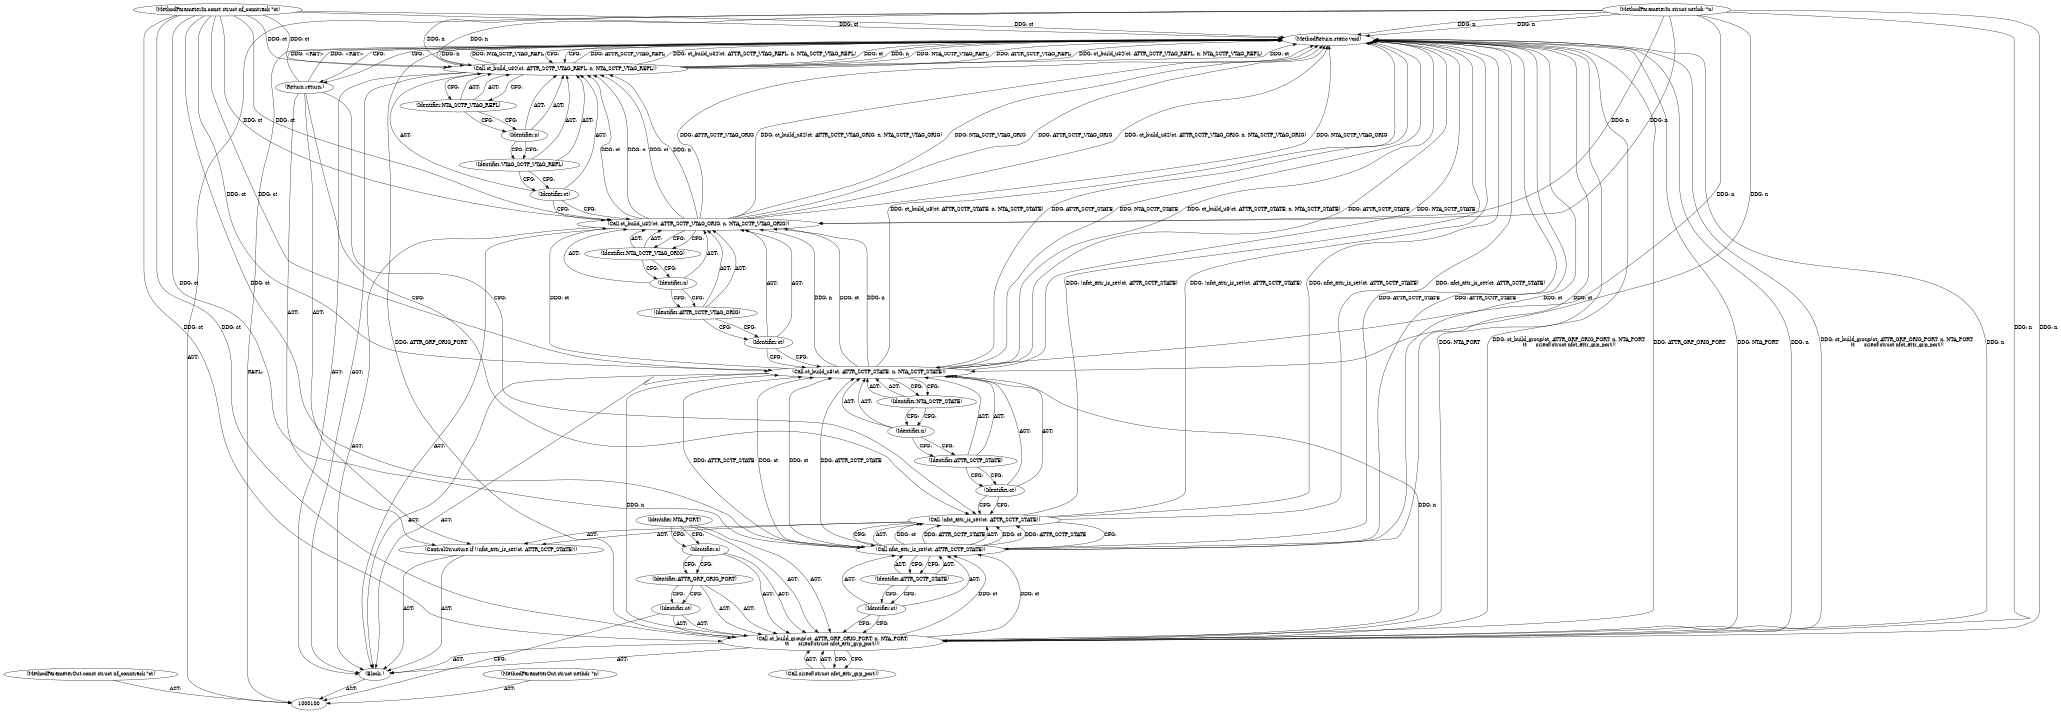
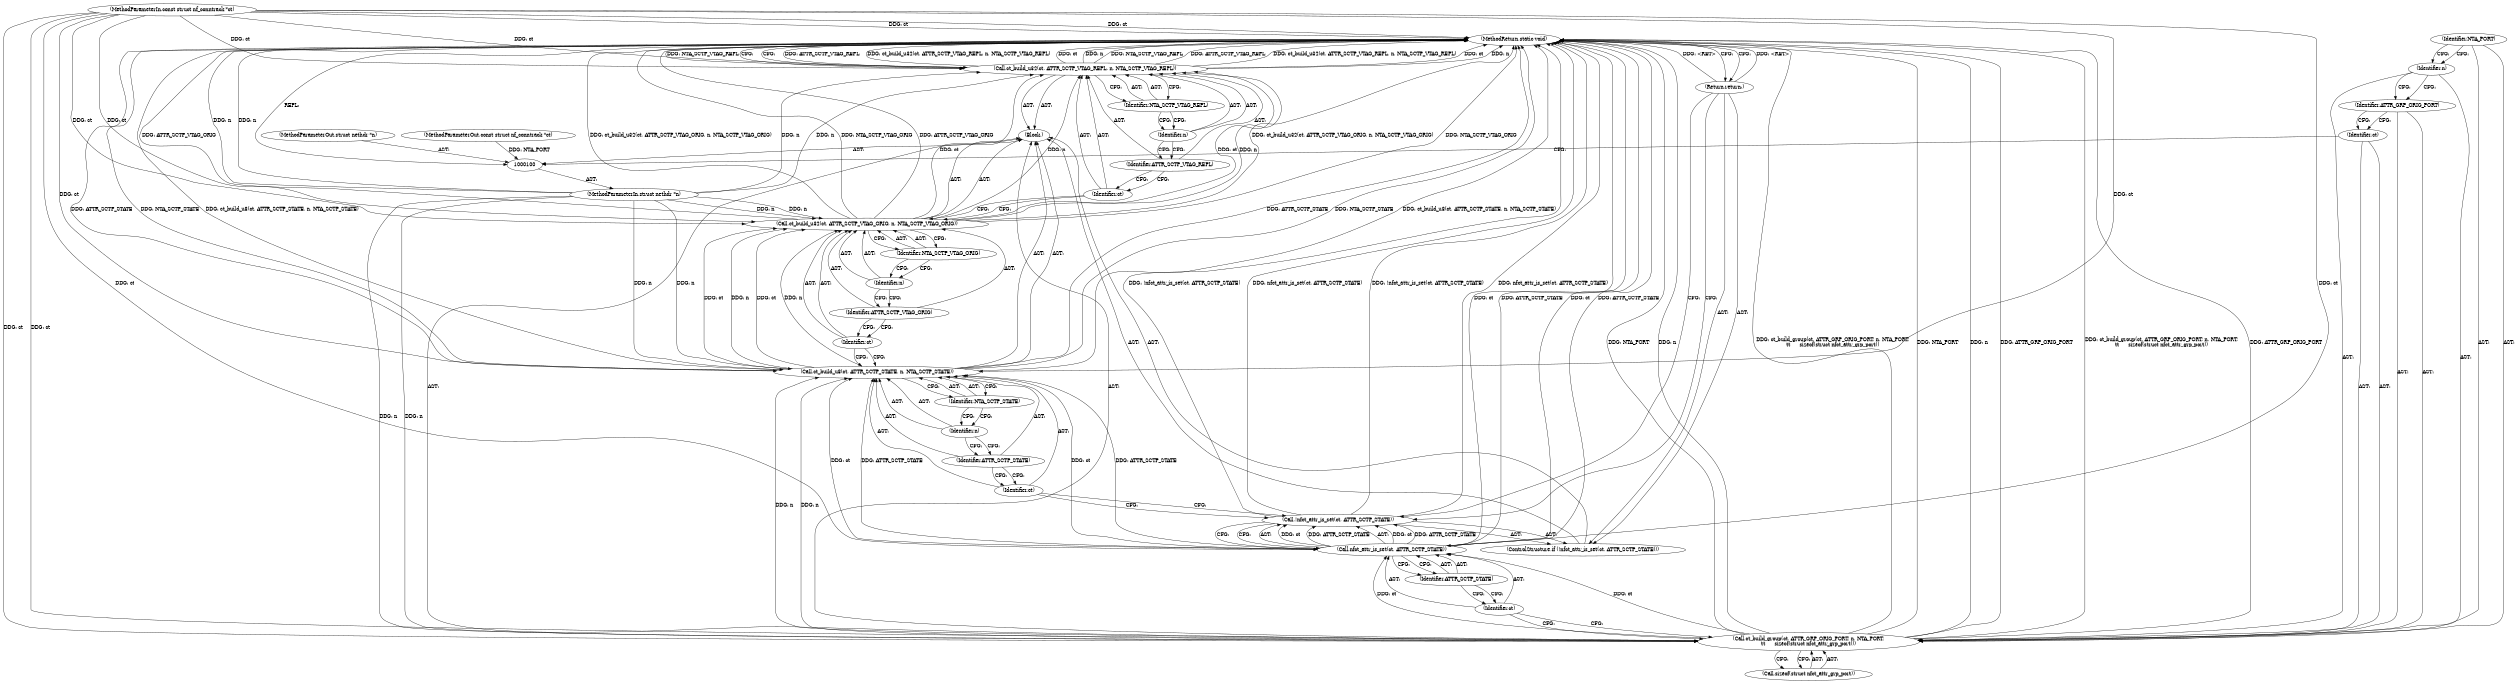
(389, 21) -> (574, 178)
(520, 165) -> (1170, 165)
(176, 689) -> (529, 150)
